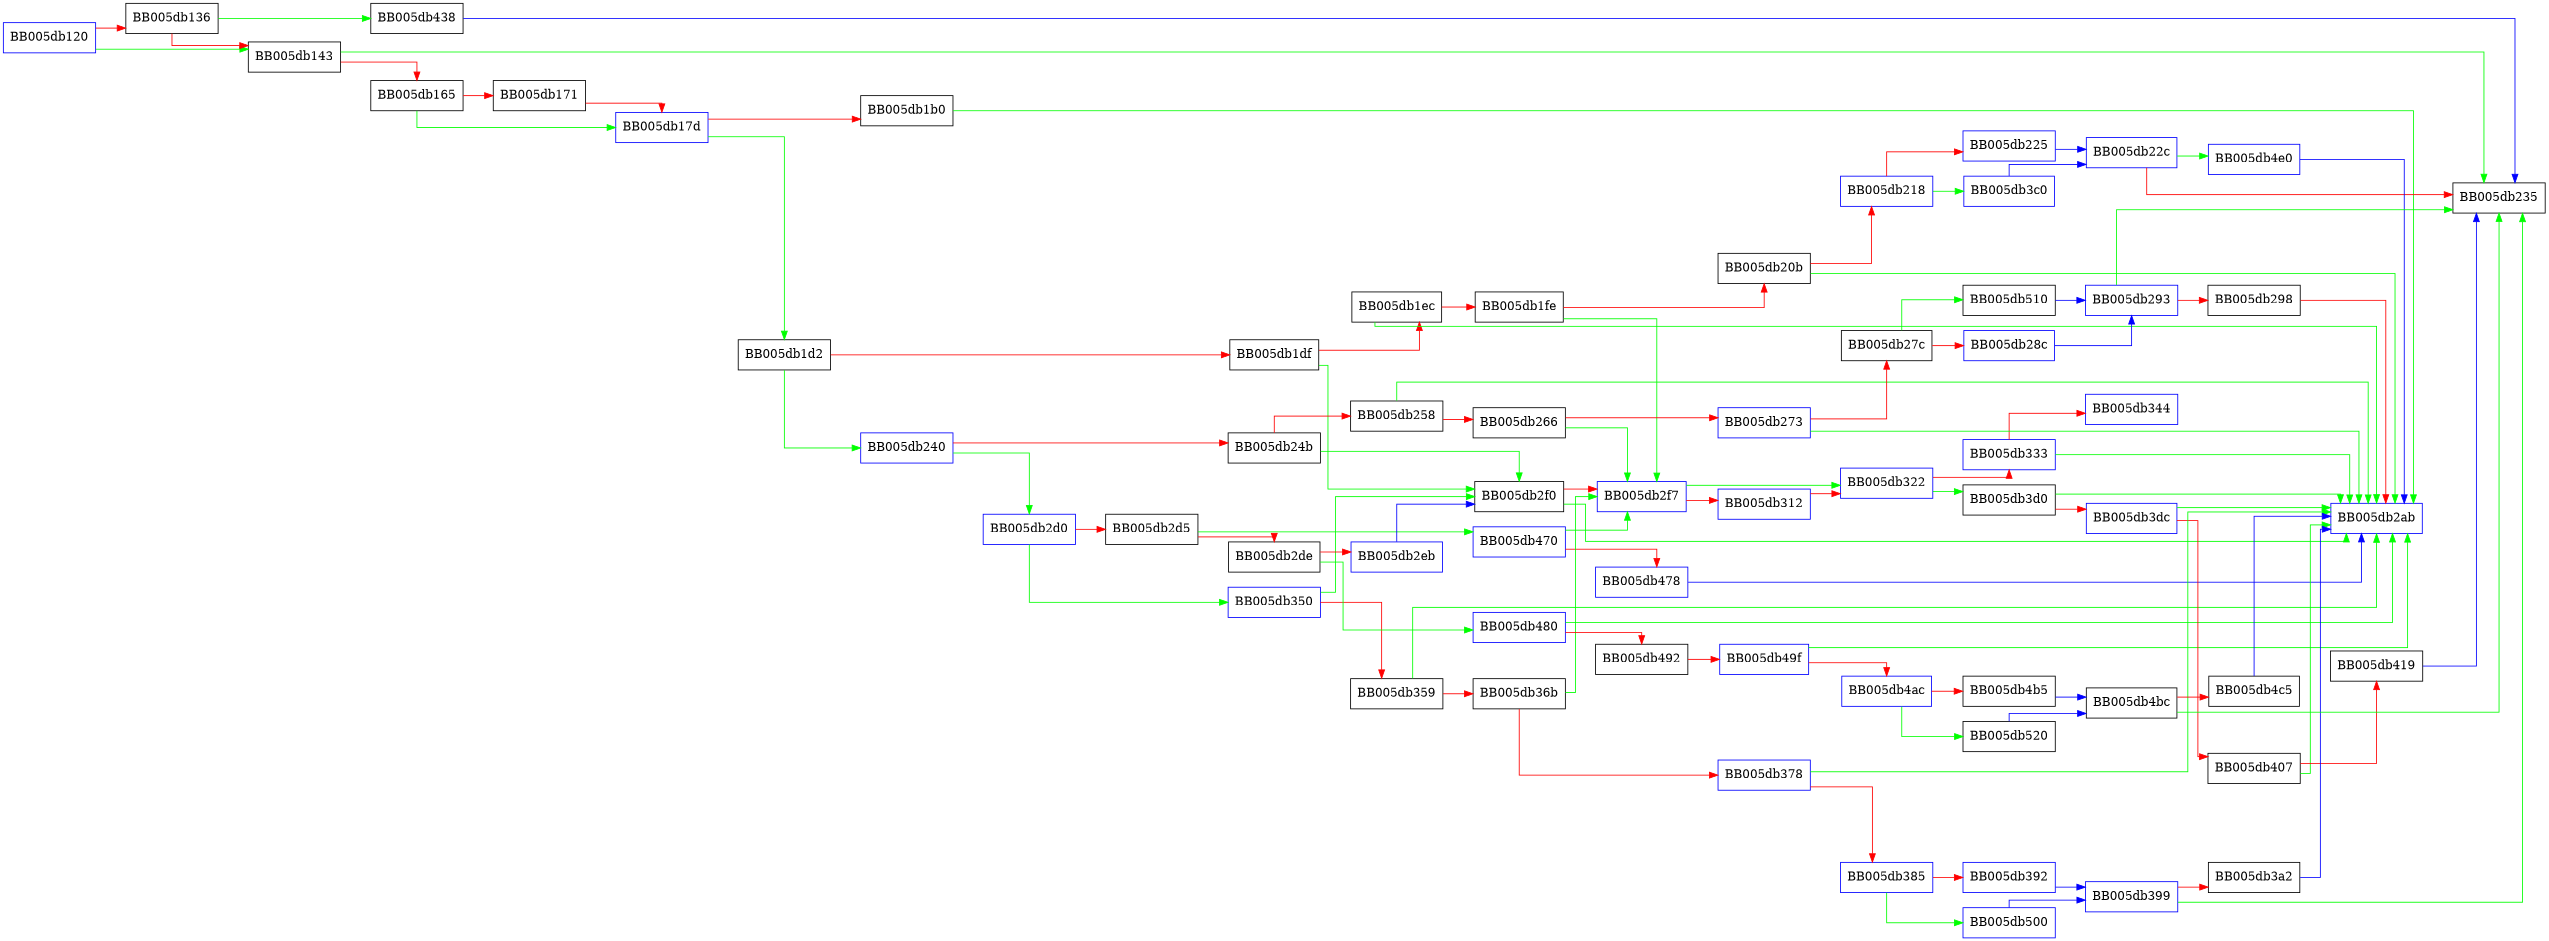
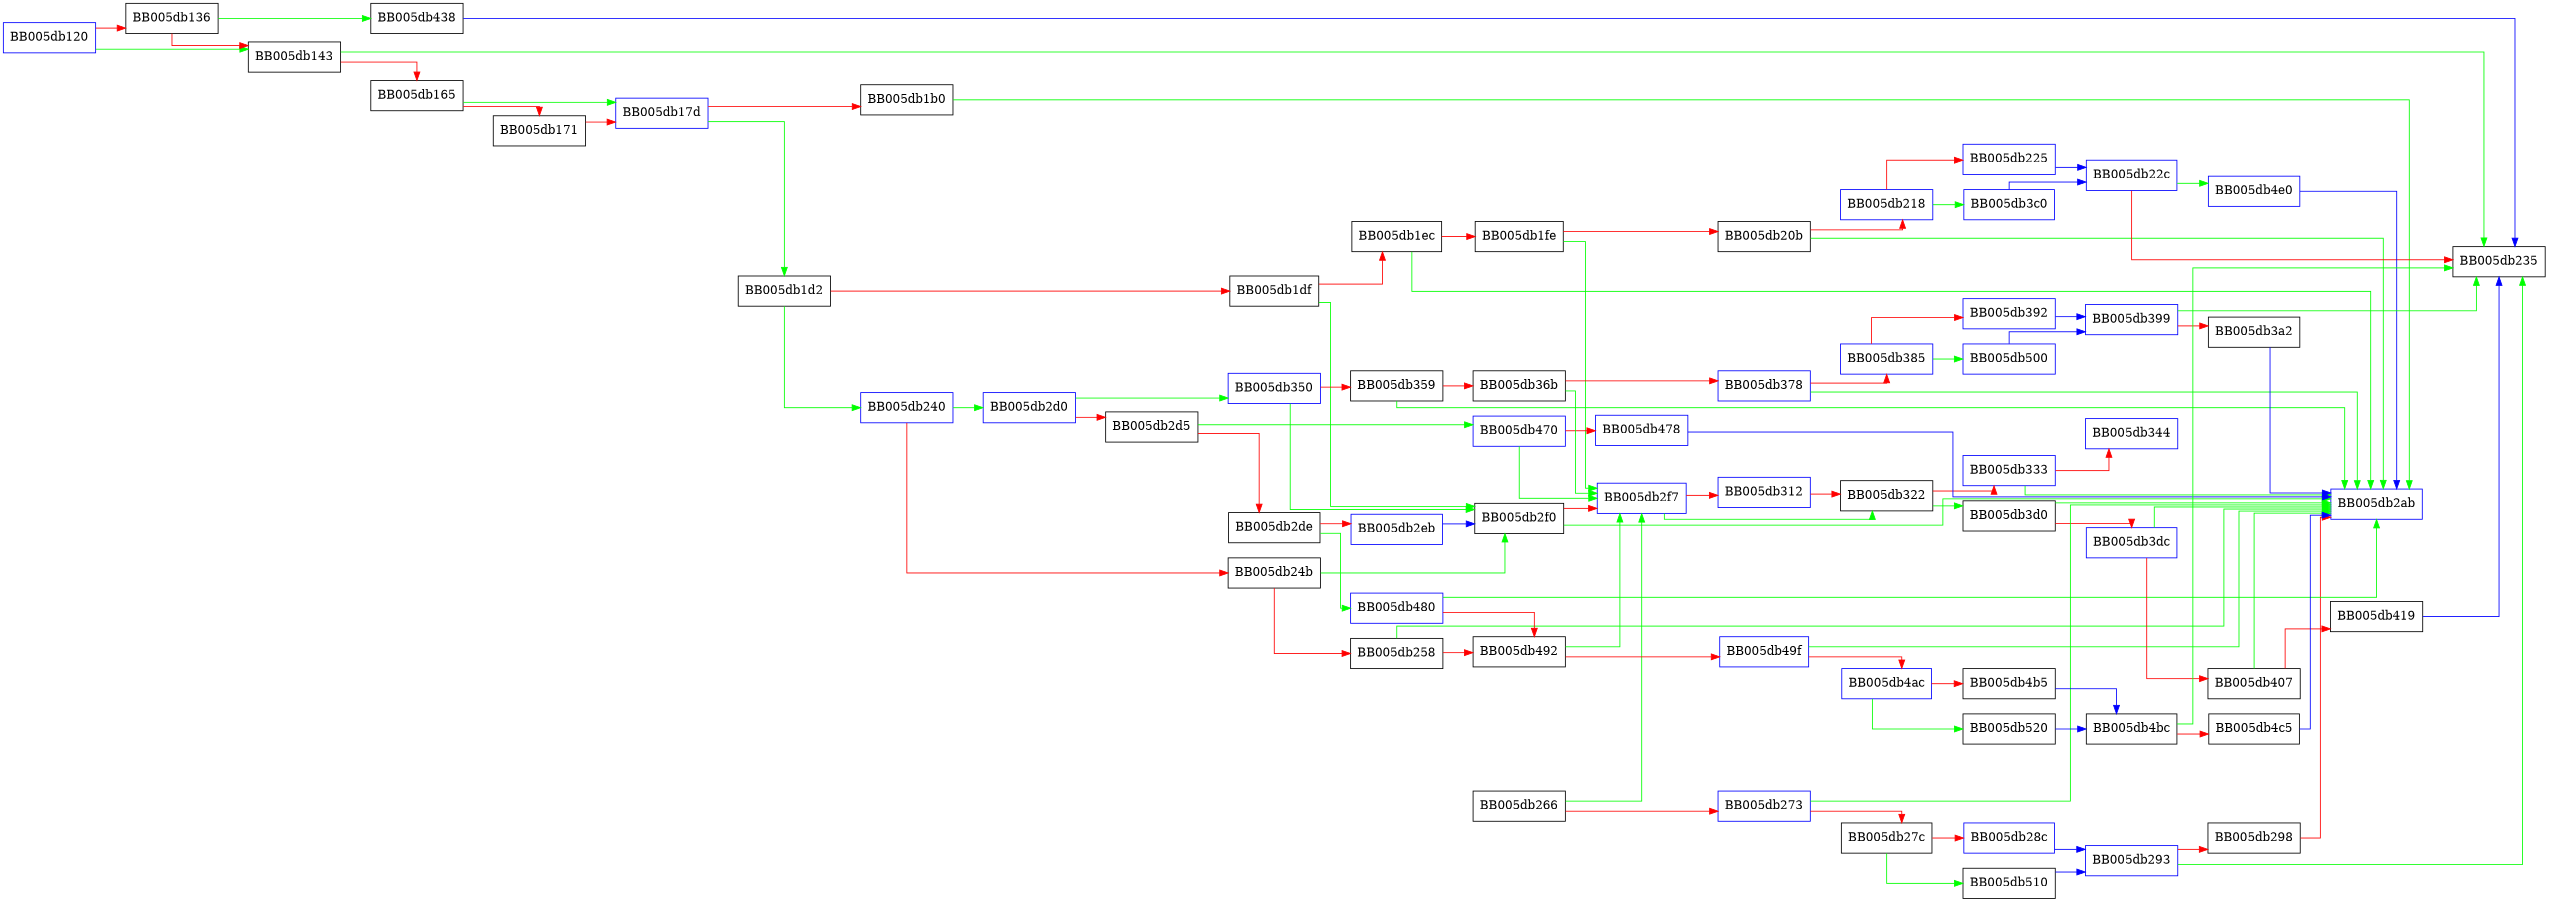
(1454, 419) -> (1454, 653)
(1887, 483) -> (1887, 496)
none -> (1620, 612)
